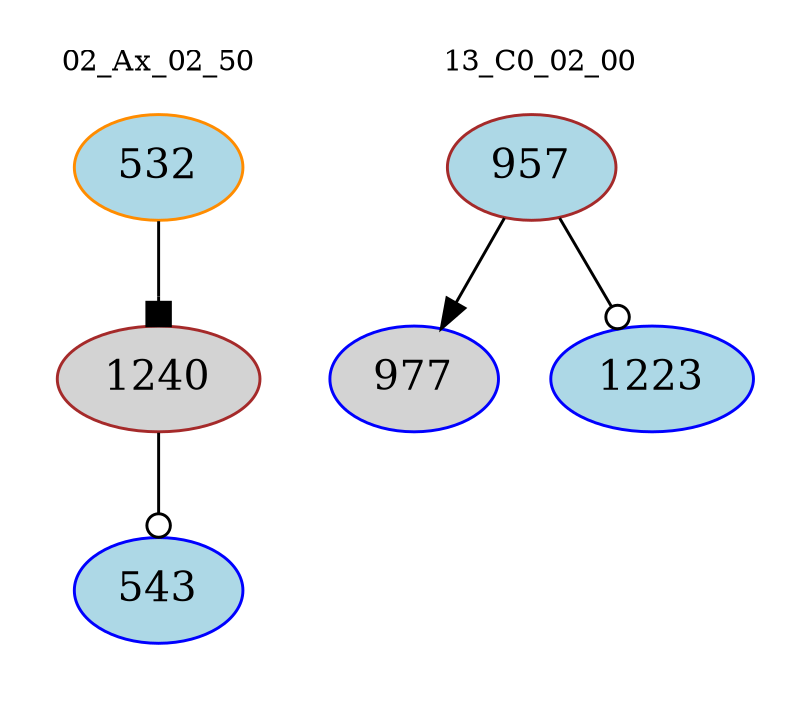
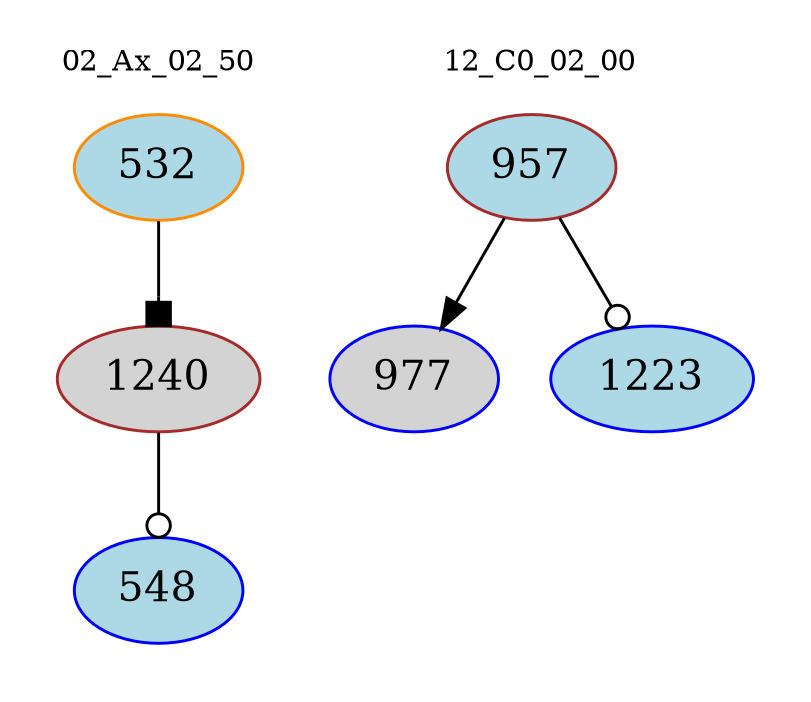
(540, 63) -> (540, 63)
(159, 590) -> (159, 590)
